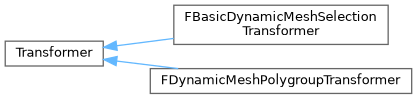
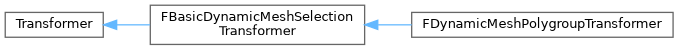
(148, 65) -> (395, 25)
